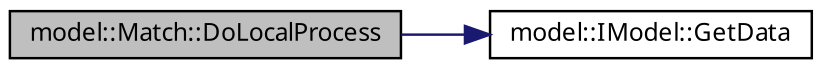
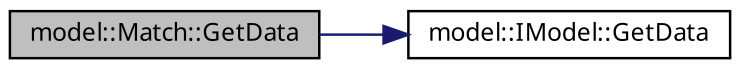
(205, 35) -> (165, 35)
